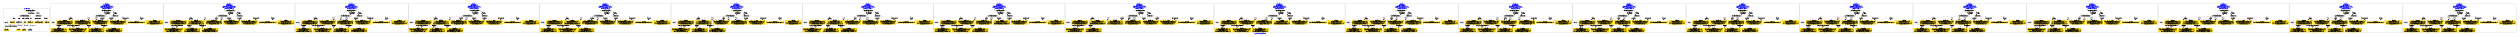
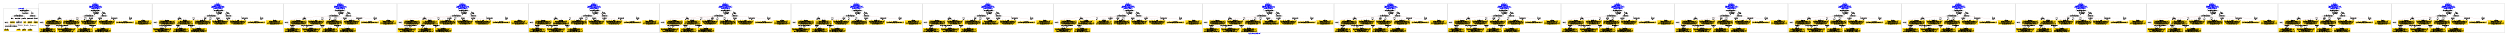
(30, 22) -> none
(39, 22) -> (30, 22)
(30, 30) -> (30, 30)
